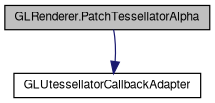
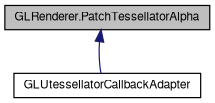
(115, 46) -> (99, 58)
